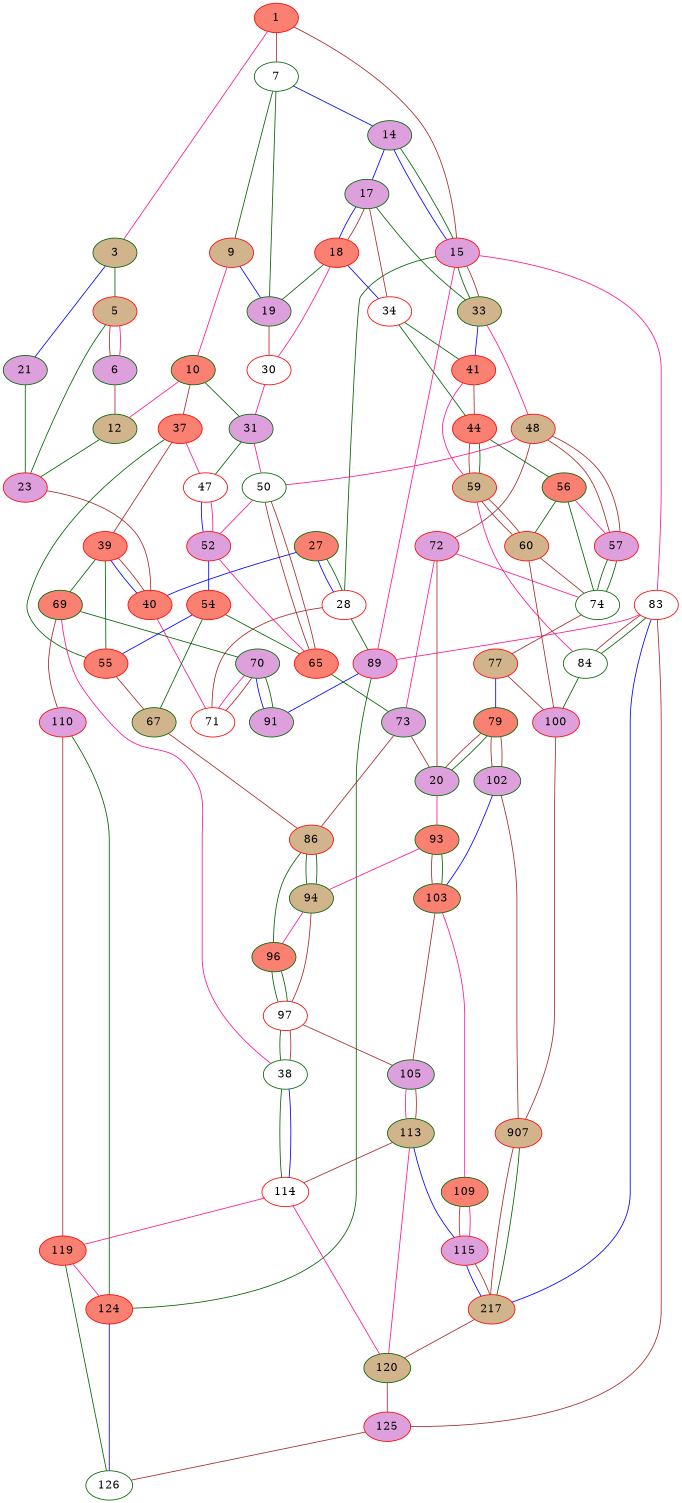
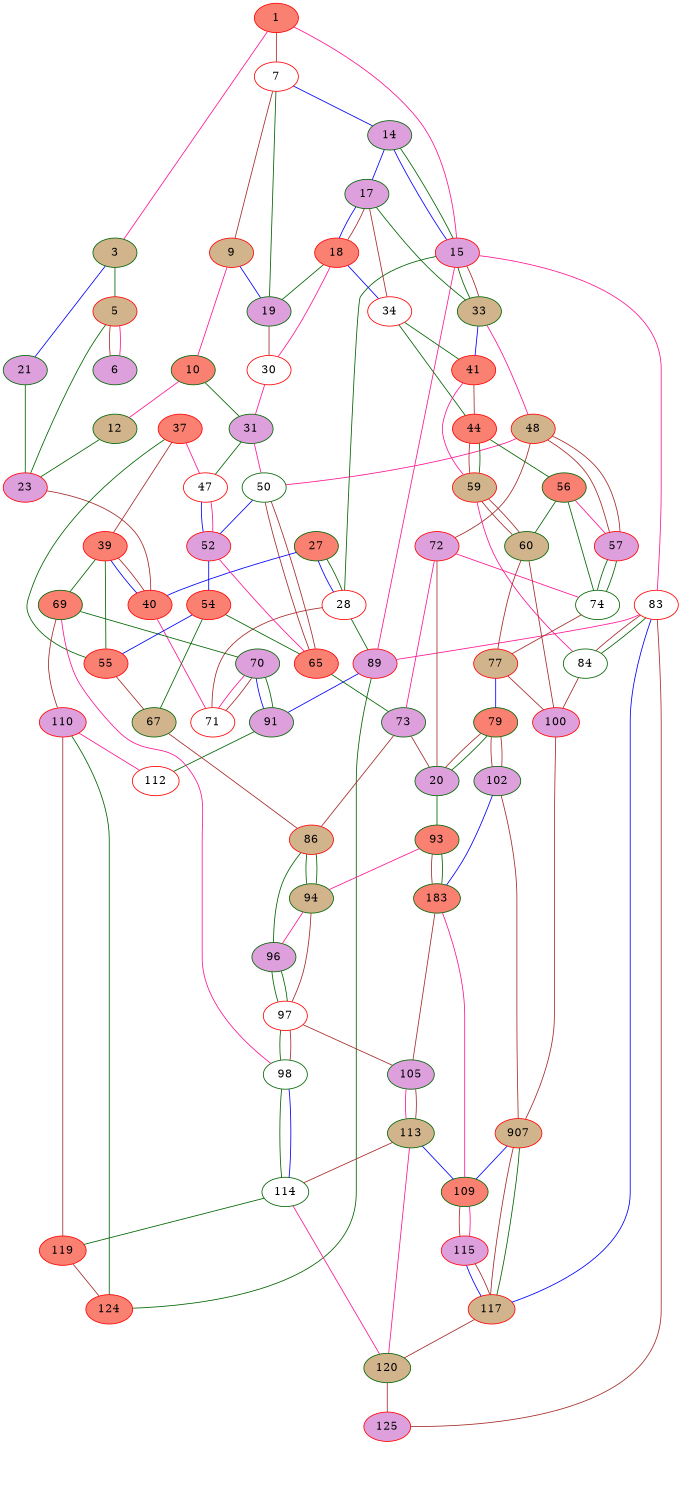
(276, 77) -> (276, 77)
(408, 108) -> (408, 108)
(254, 165) -> (254, 165)
(187, 399) -> none
(115, 400) -> none
(236, 517) -> (236, 517)
(527, 546) -> (527, 546)
(562, 576) -> (507, 604)
(571, 693) -> (571, 693)
none -> (156, 781)
(437, 810) -> (437, 810)
(437, 898) -> (437, 898)
(274, 957) -> (274, 957)
(285, 1075) -> (285, 1075)
none -> (492, 1163)
(285, 1192) -> (285, 1192)
(429, 1195) -> (438, 1163)
(174, 1221) -> (174, 1221)
(86, 1280) -> (86, 1280)
(492, 1309) -> (492, 1309)
(109, 1485) -> none
